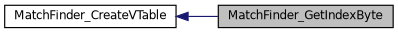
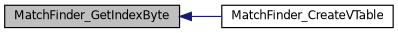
(203, 16) -> (206, 16)
